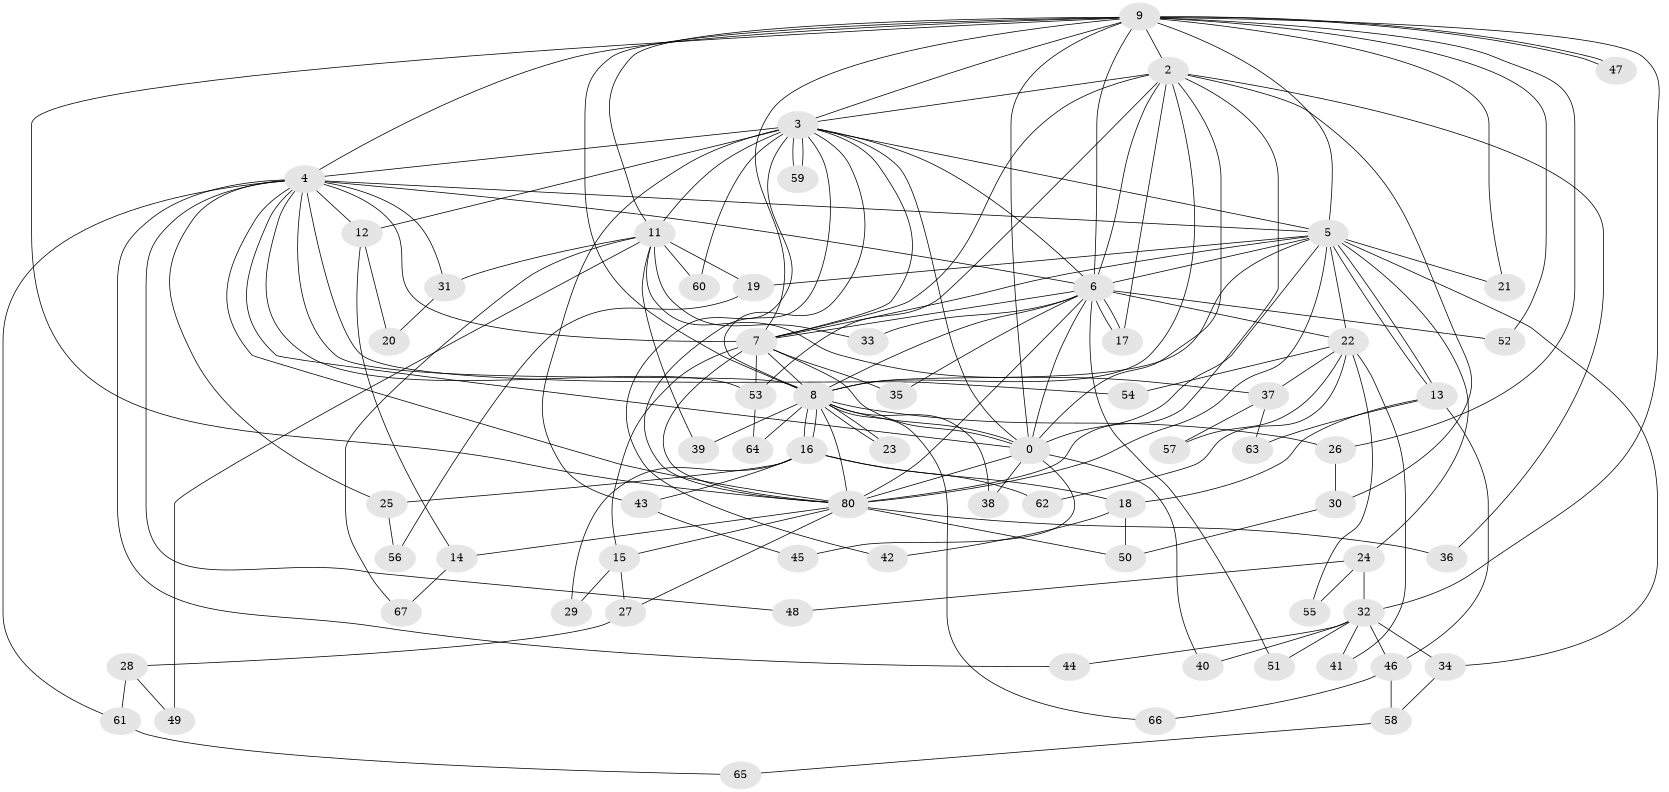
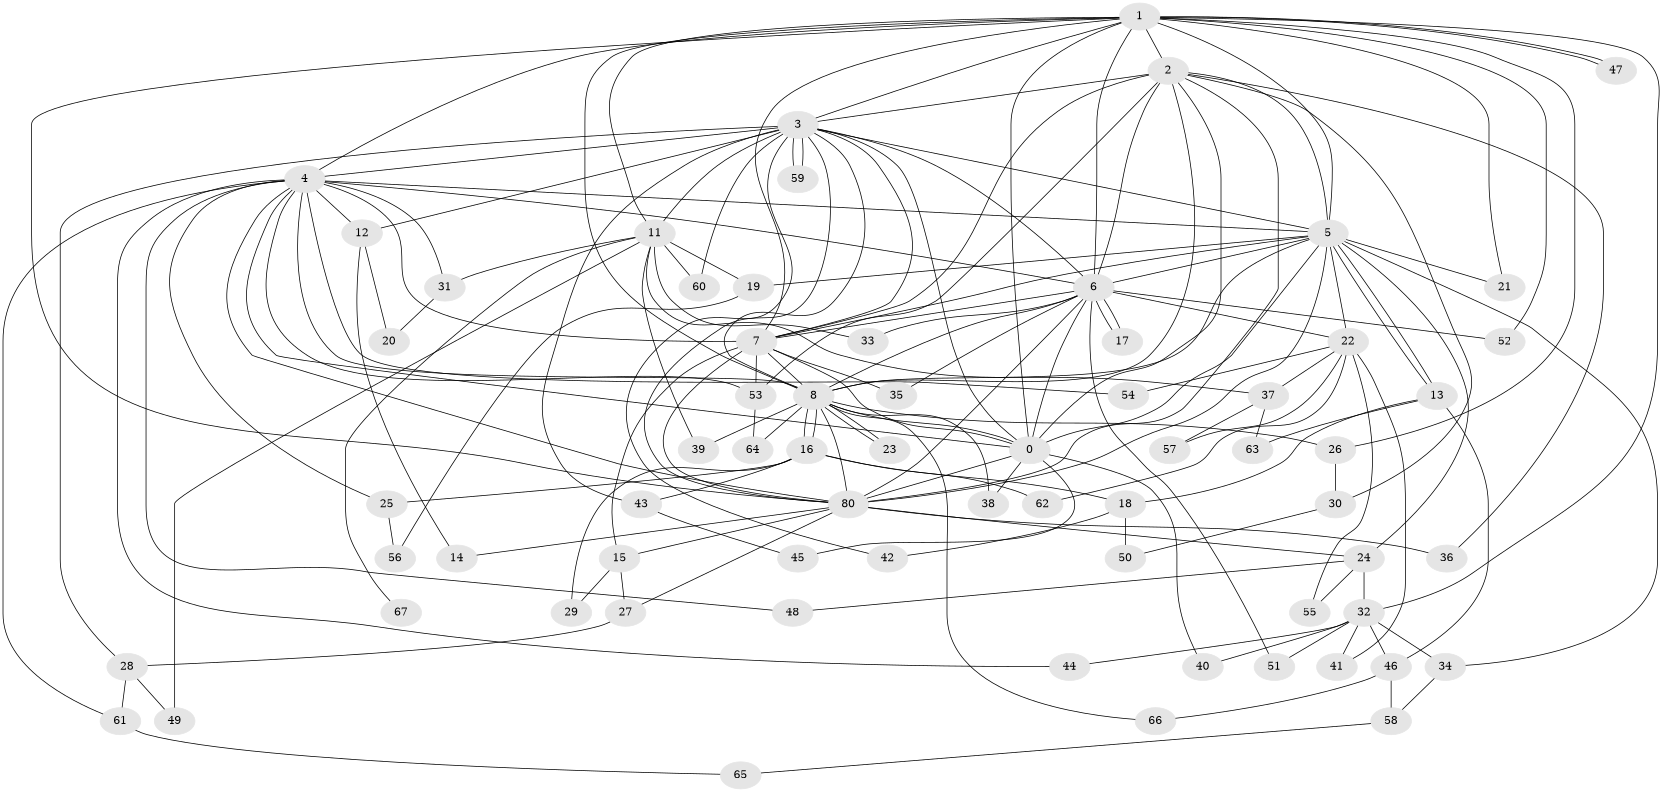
(1140, 17) -> (1140, 17)
none -> (193, 179)
(1145, 206) -> (1291, 114)
(987, 531) -> (1106, 533)
(429, 586) -> none
